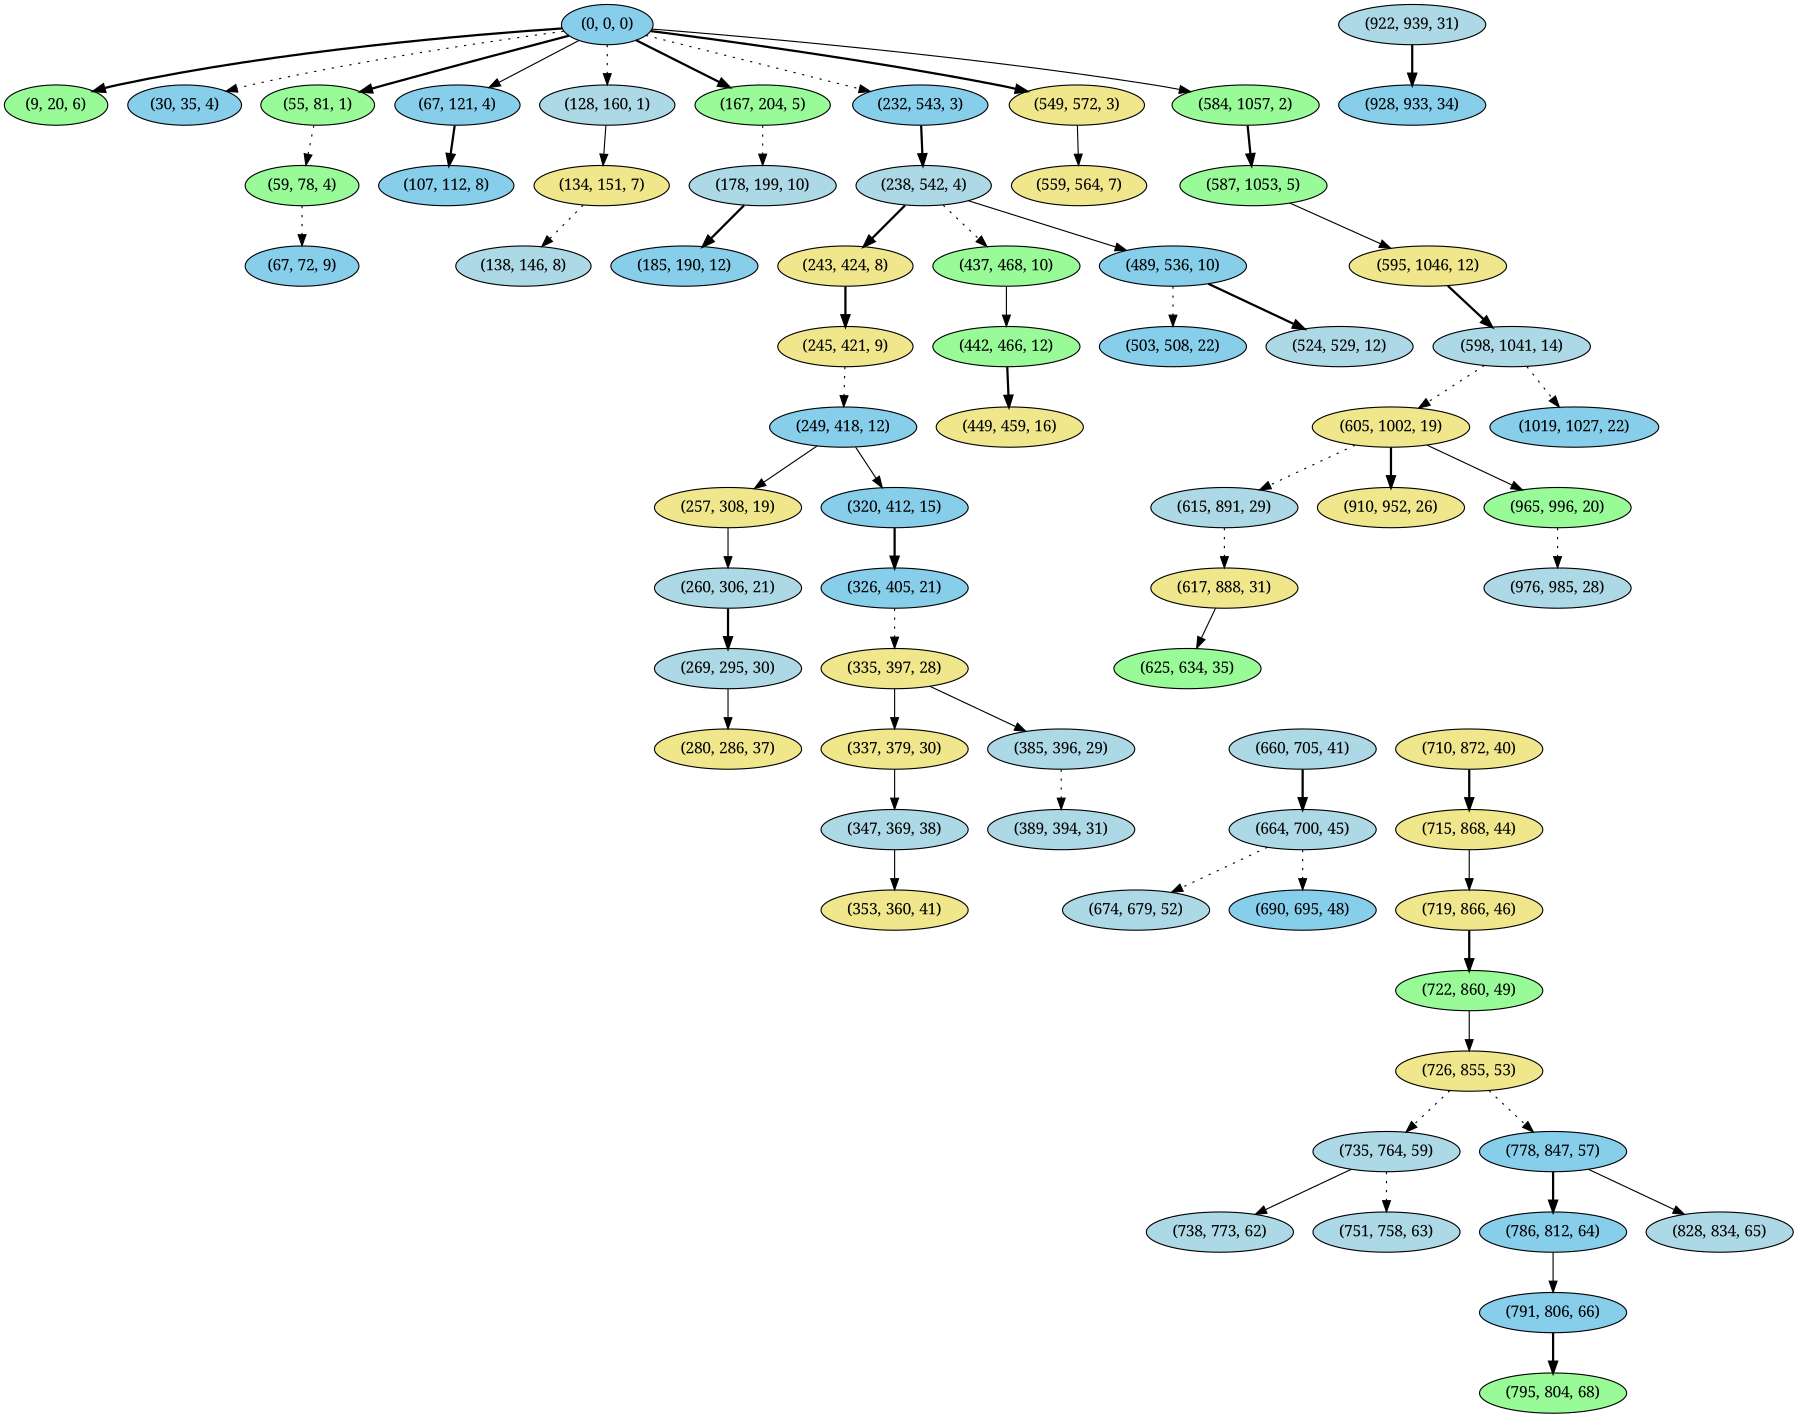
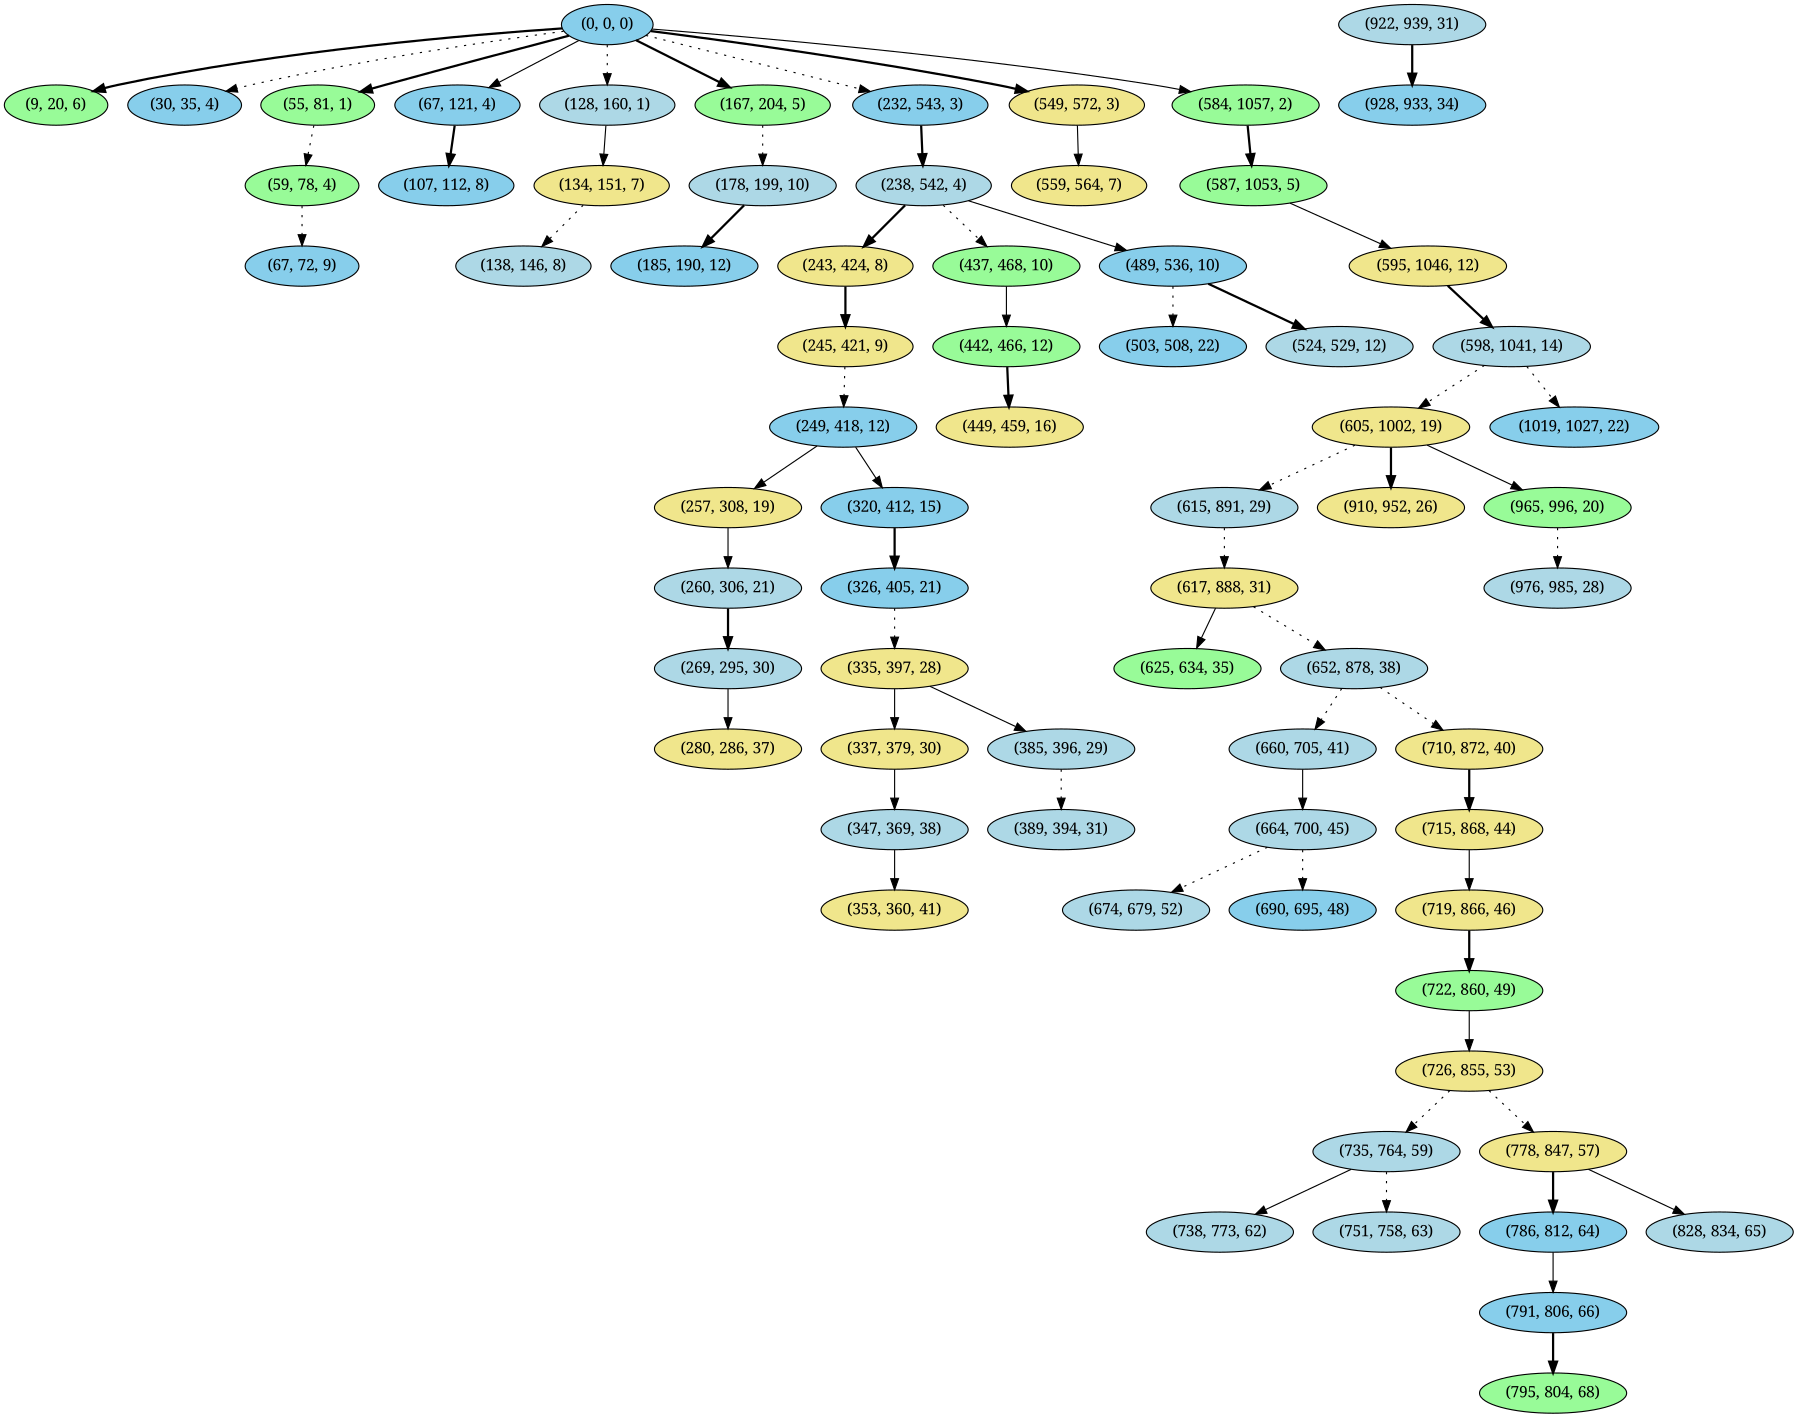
none -> (1354, 669)
(1303, 784) -> (1303, 784)
(1553, 1152) -> (1553, 1152)
